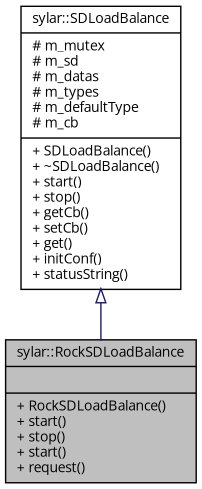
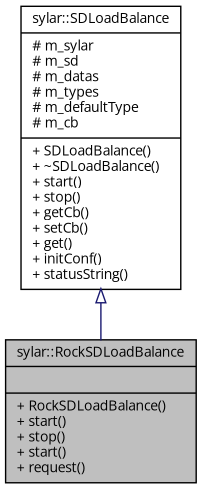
(69, 46) -> (63, 46)
